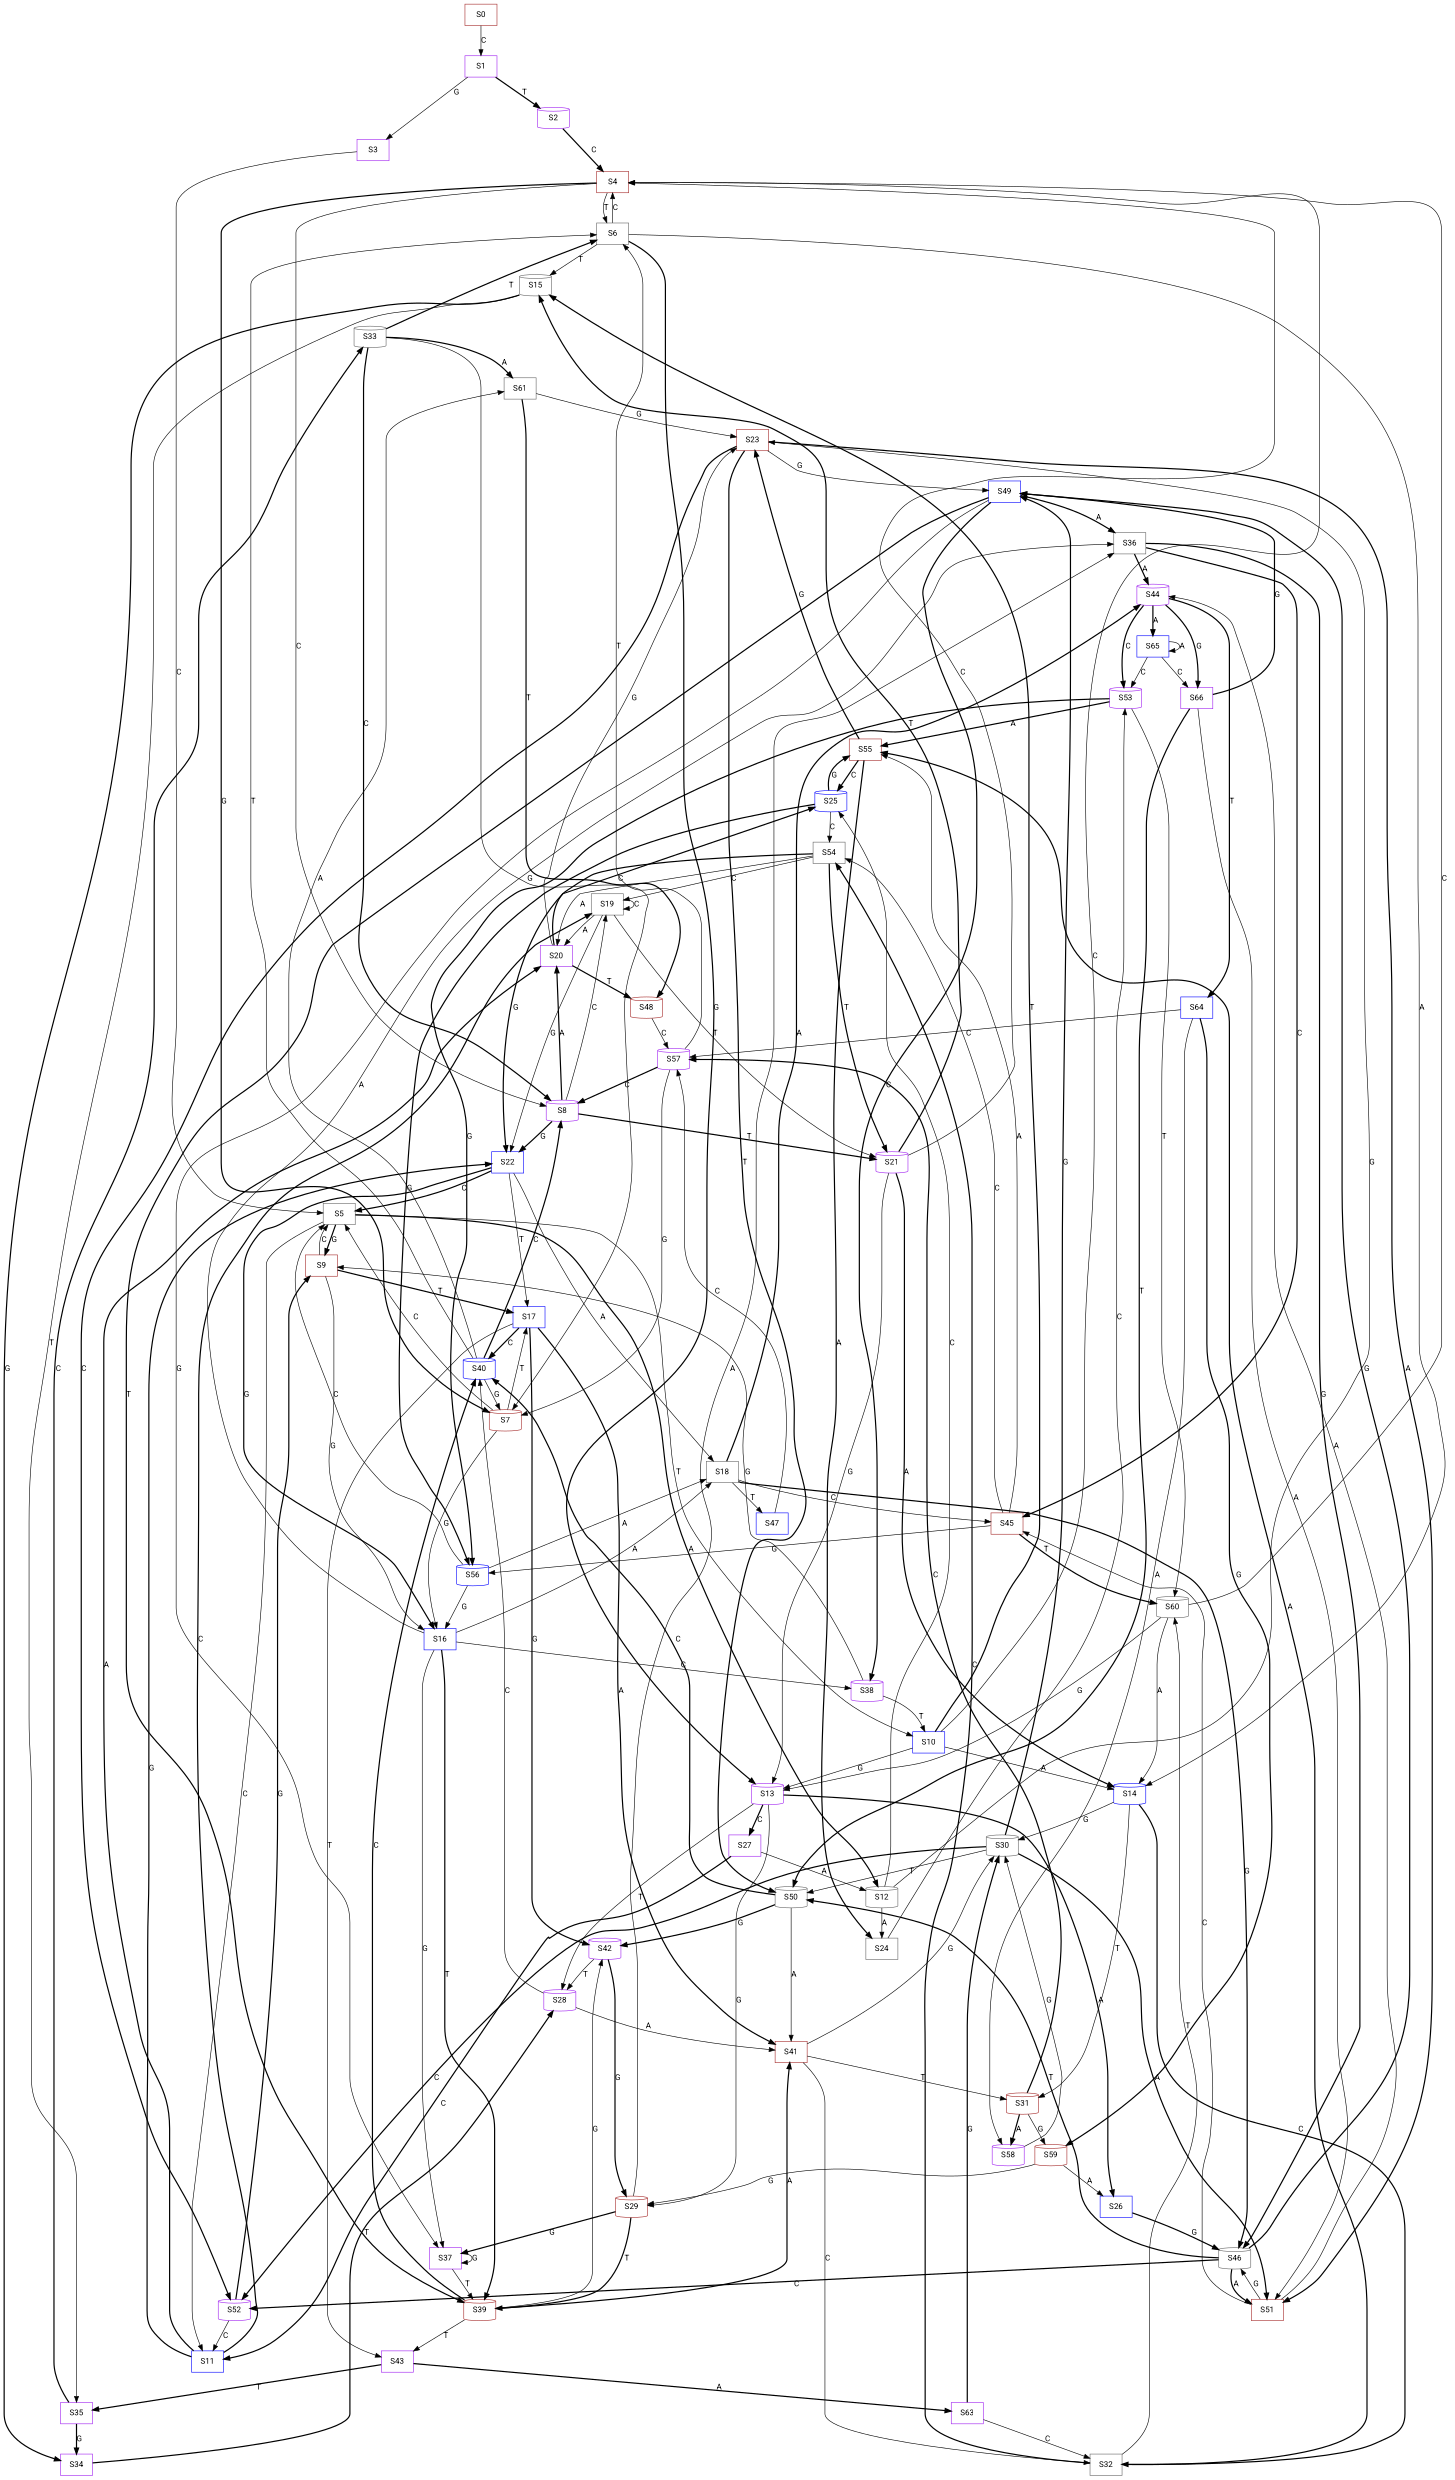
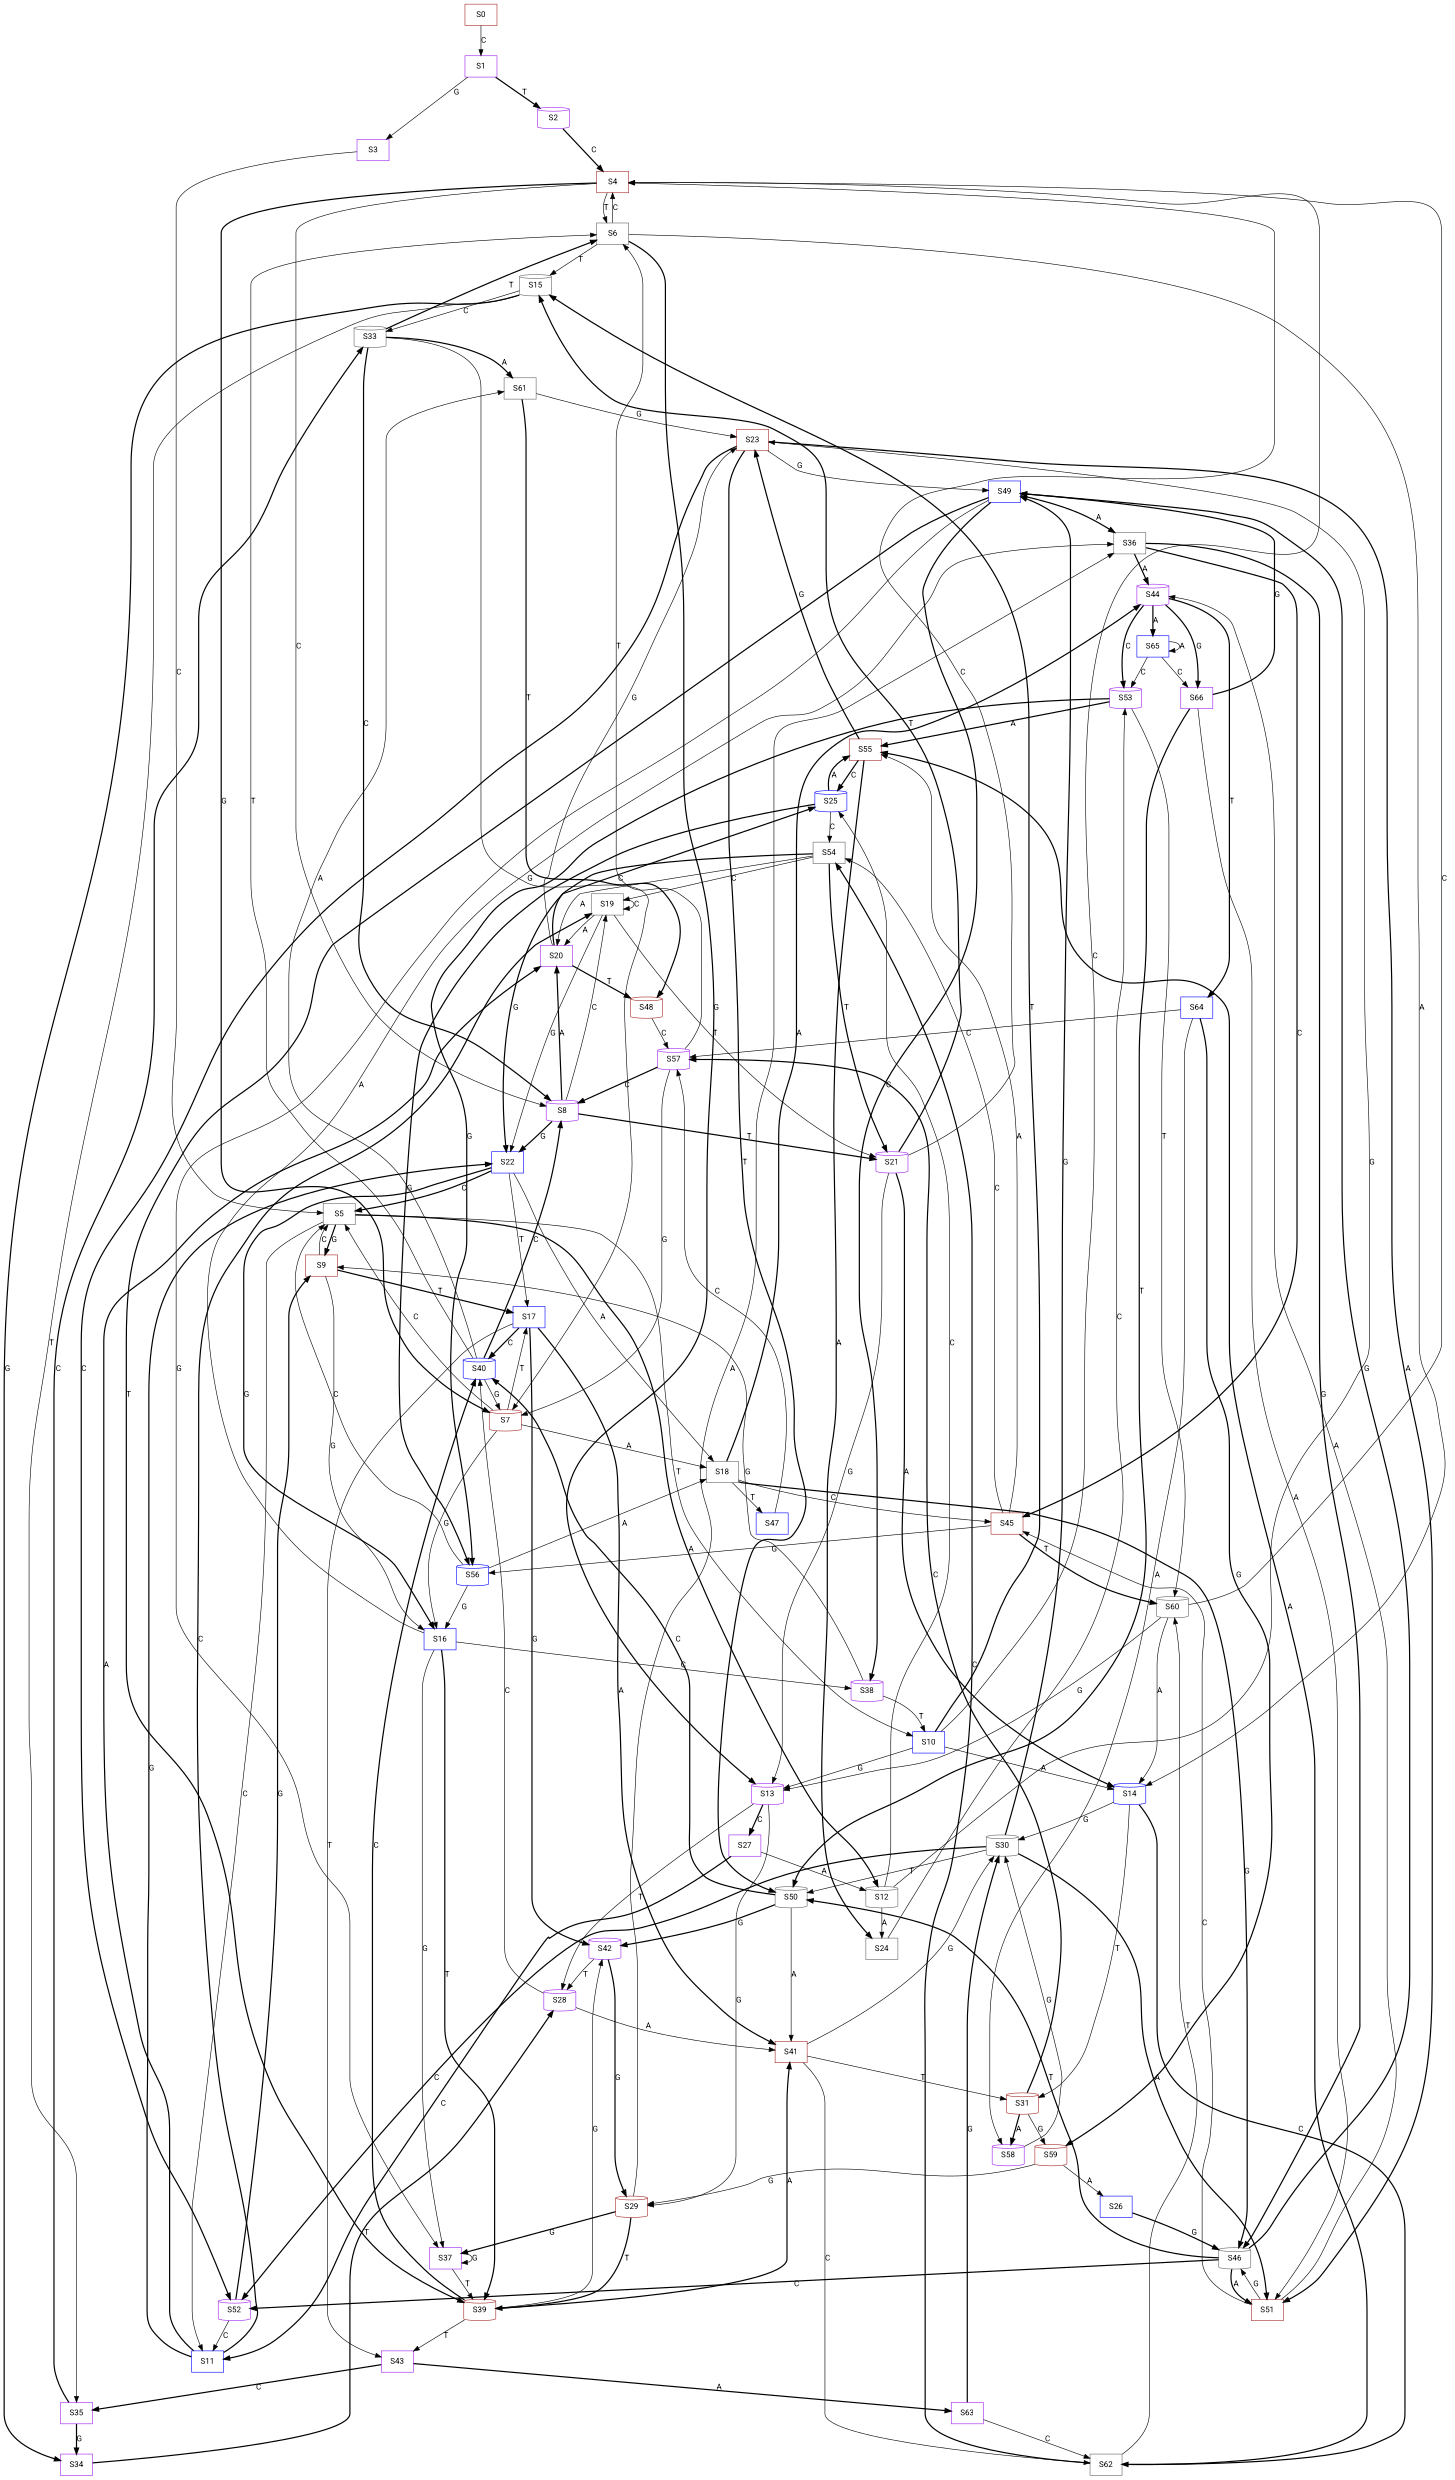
none -> (456, 310)
(834, 775) -> (834, 775)
(589, 1572) -> (606, 1444)
(1059, 1888) -> none
(259, 2387) -> (259, 2387)
(1106, 2465) -> (1106, 2465)
